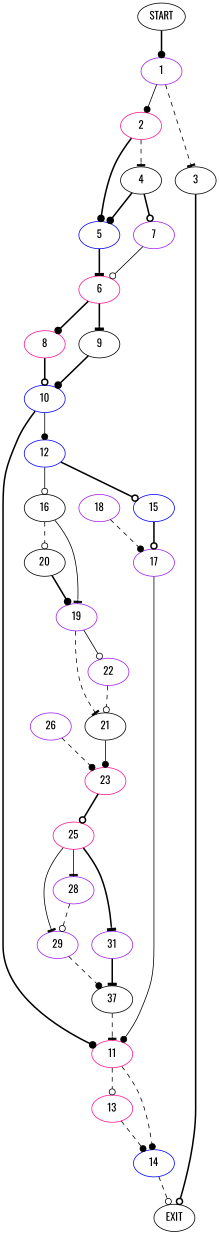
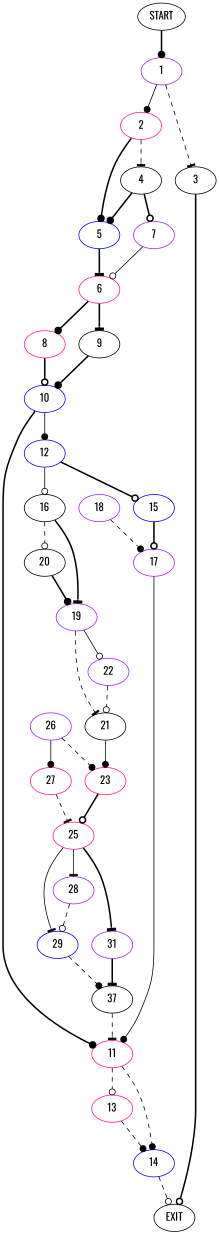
(74, 557) -> (74, 557)
none -> (51, 781)
(58, 945) -> (58, 945)
